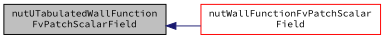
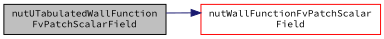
(188, 26) -> (179, 13)
